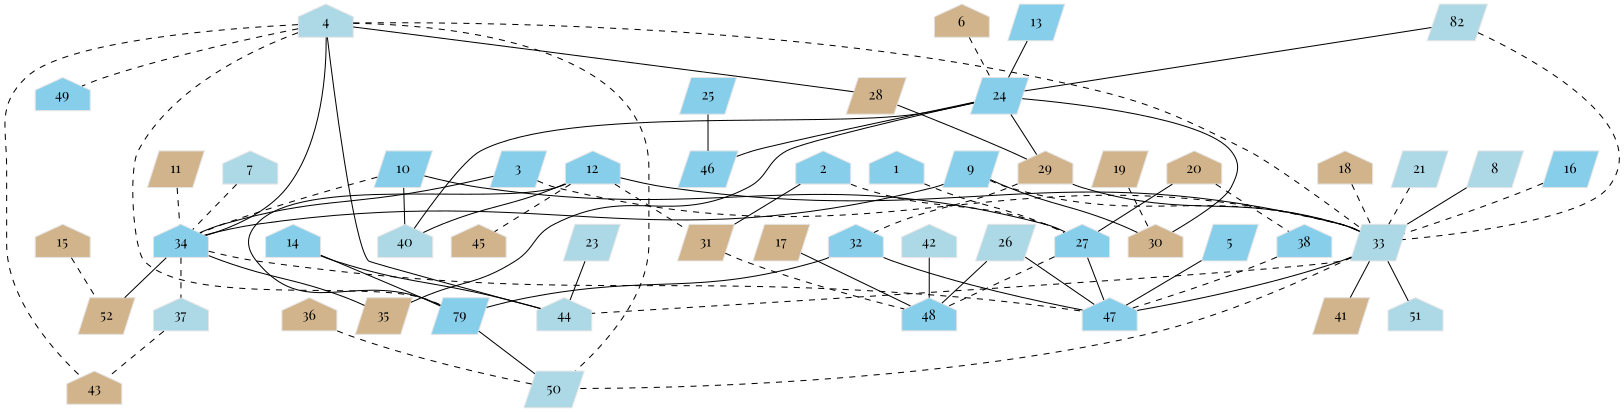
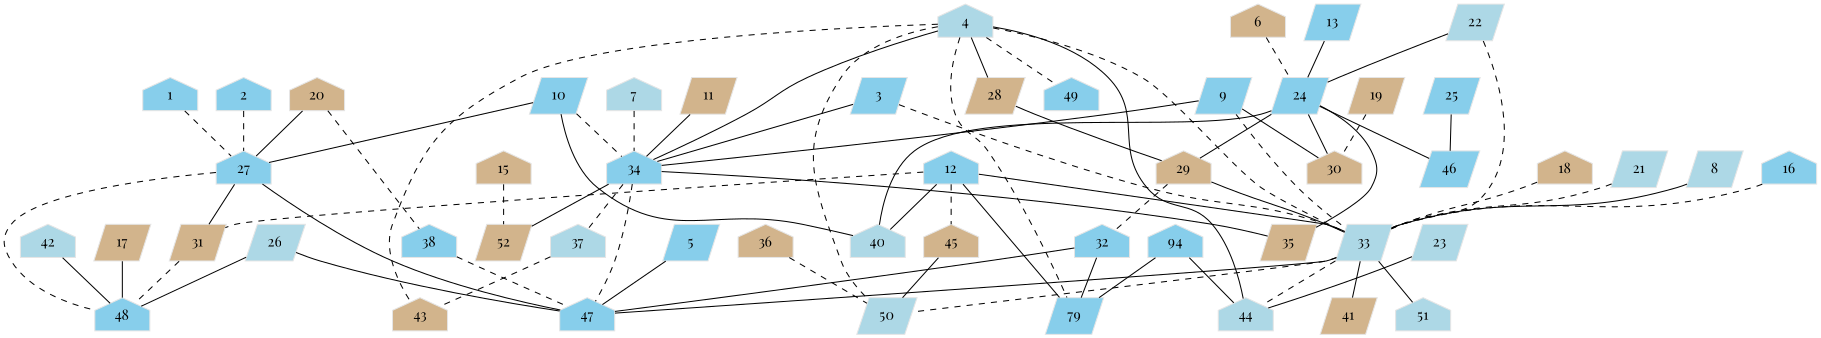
(1457, 22) -> (1475, 22)
(1570, 169) -> (1789, 169)
(767, 204) -> (222, 204)
(178, 206) -> (668, 135)
(293, 243) -> (1175, 243)
(507, 352) -> (920, 278)
